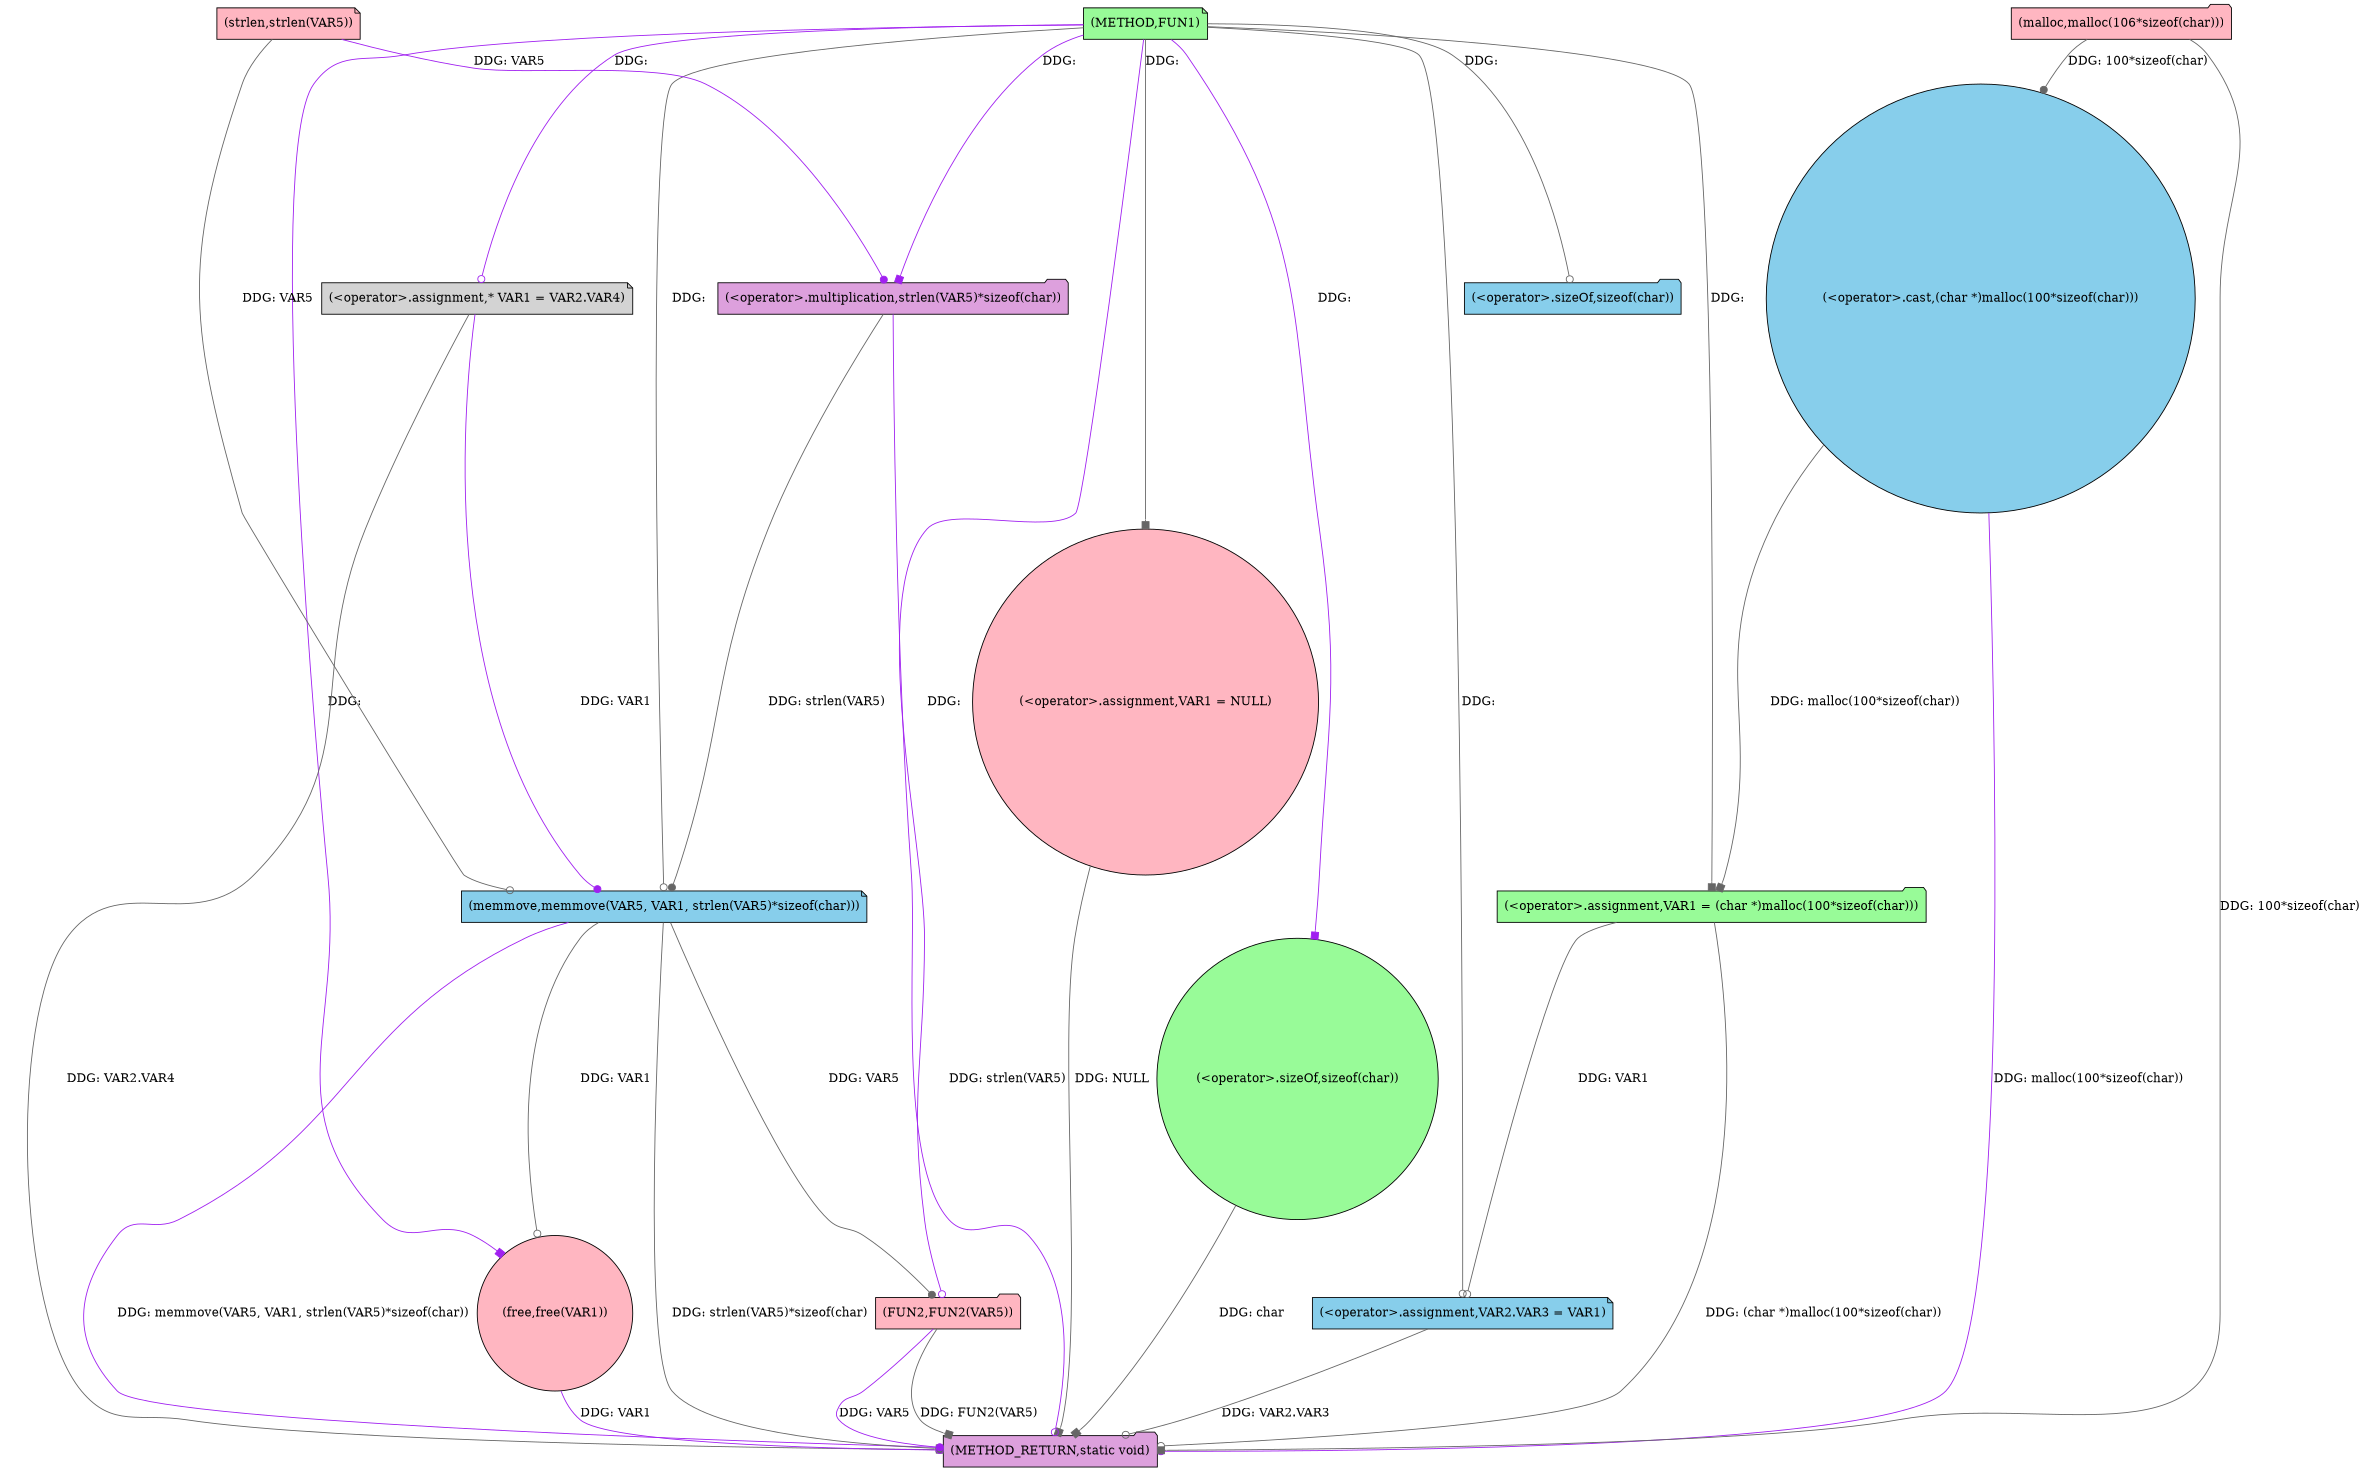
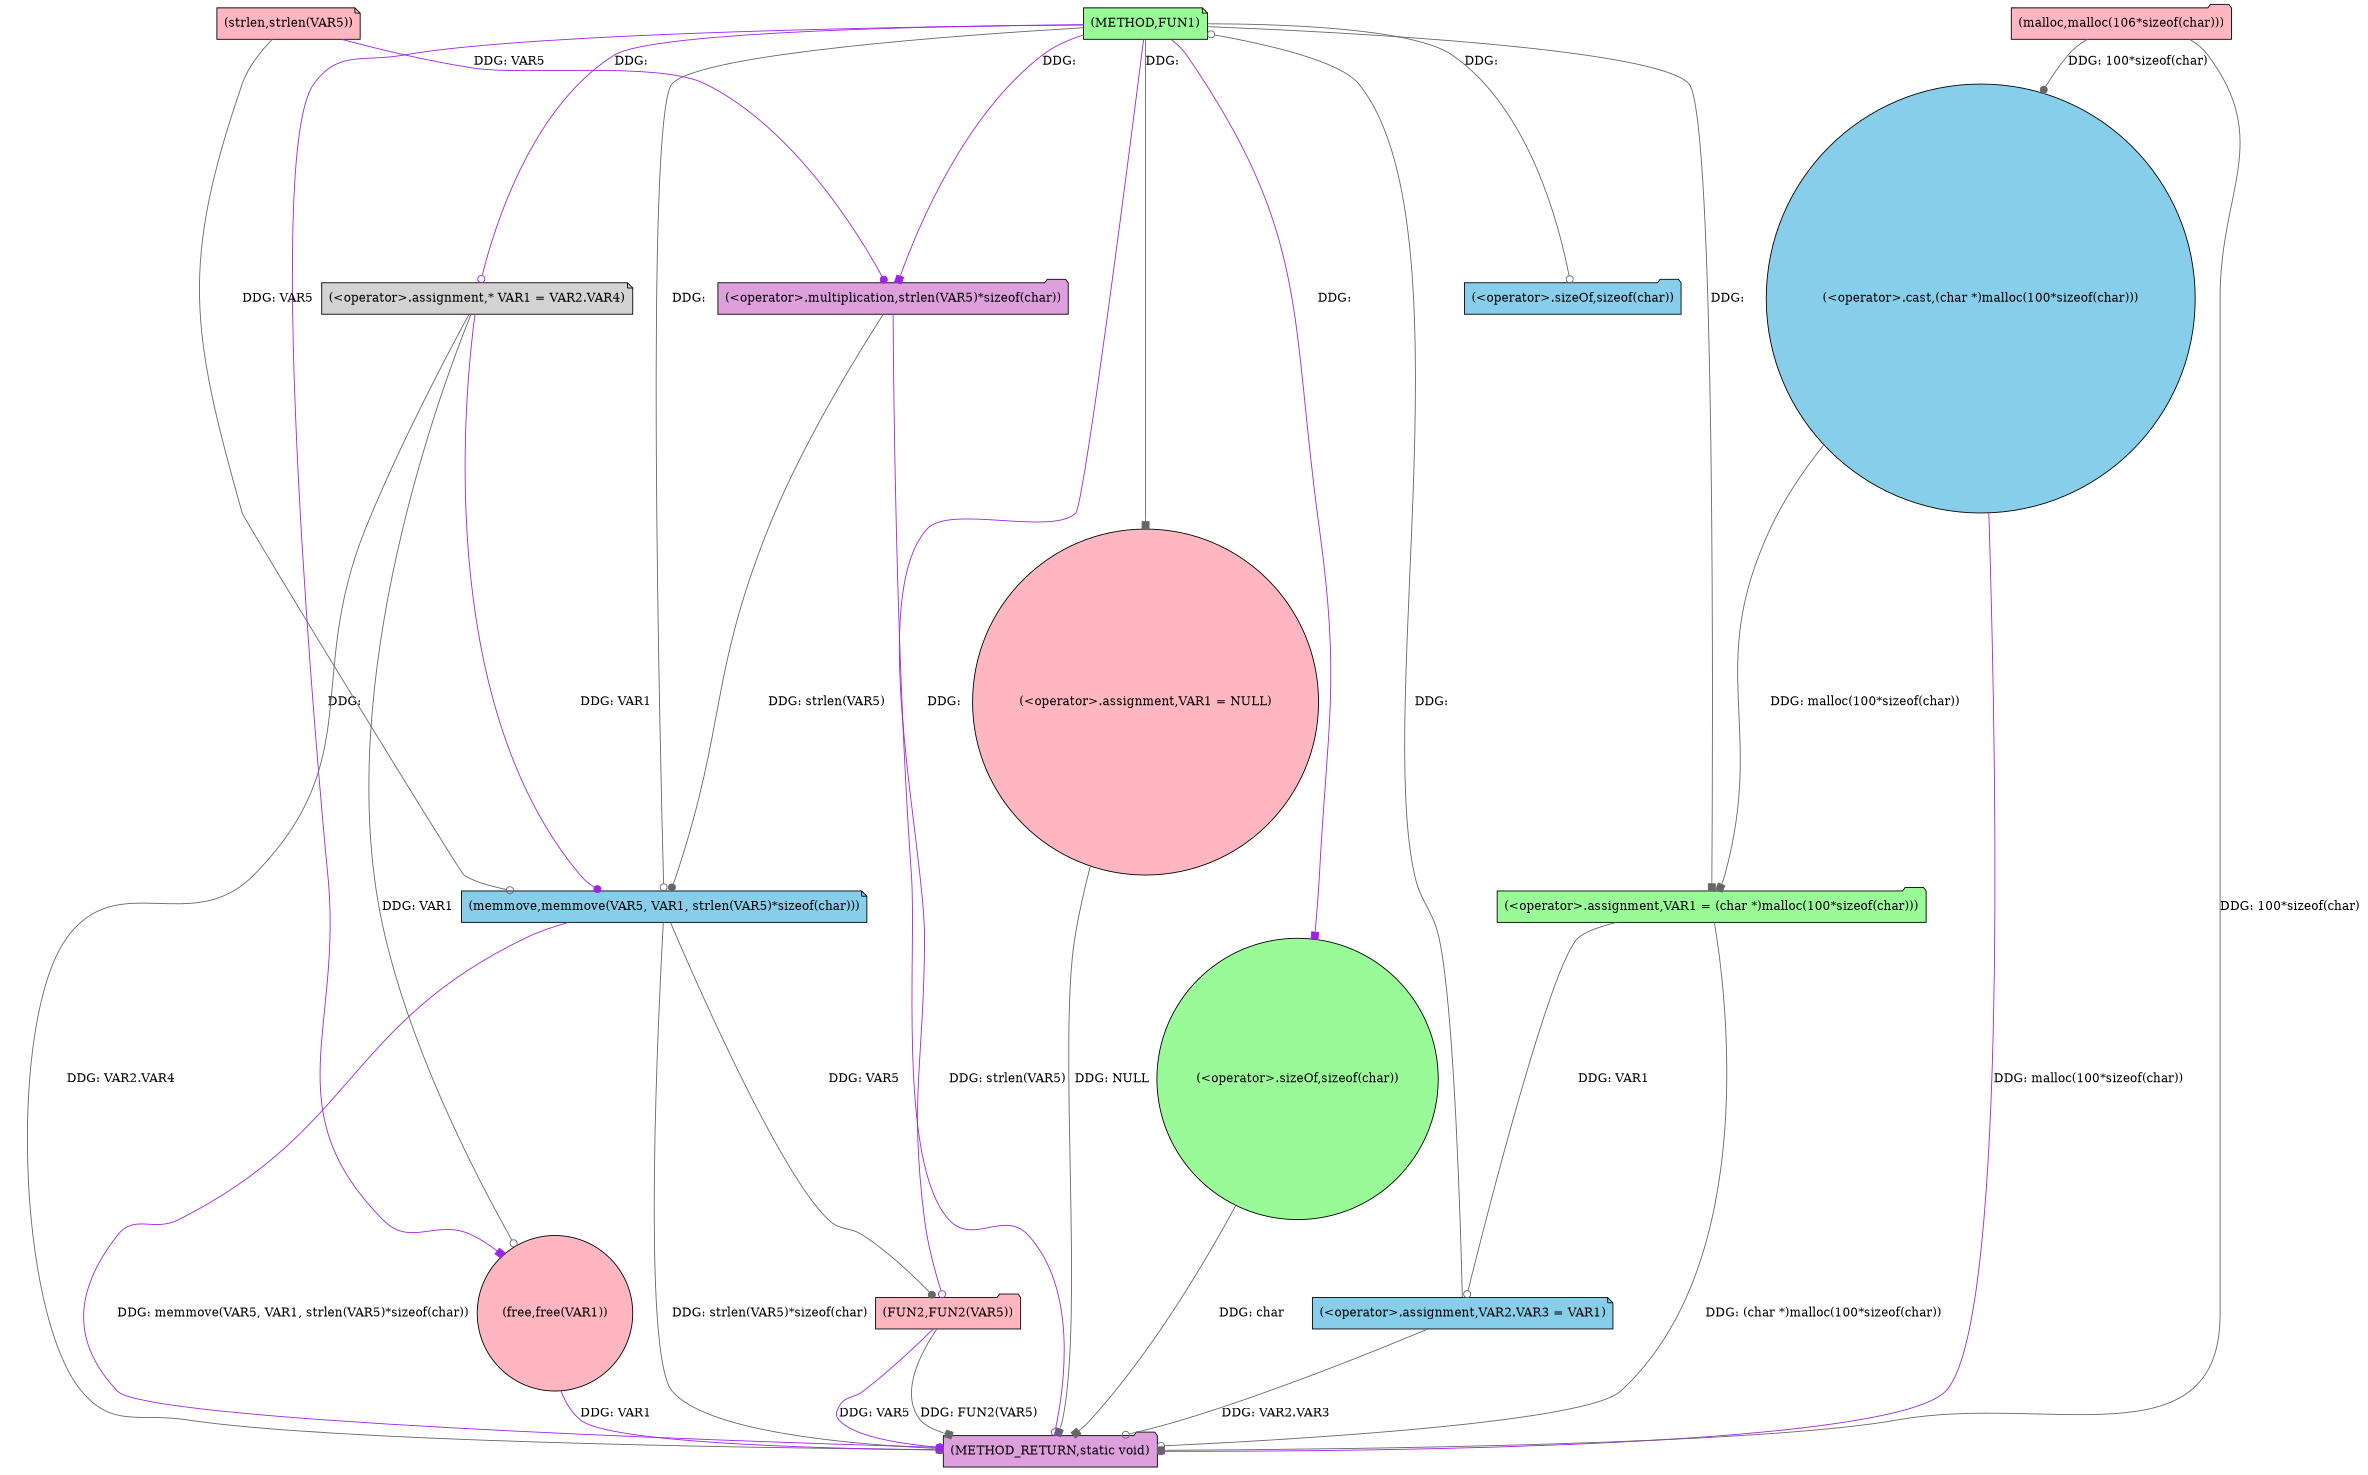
(1456, 564) -> (1408, 612)
(532, 1067) -> (370, 784)
